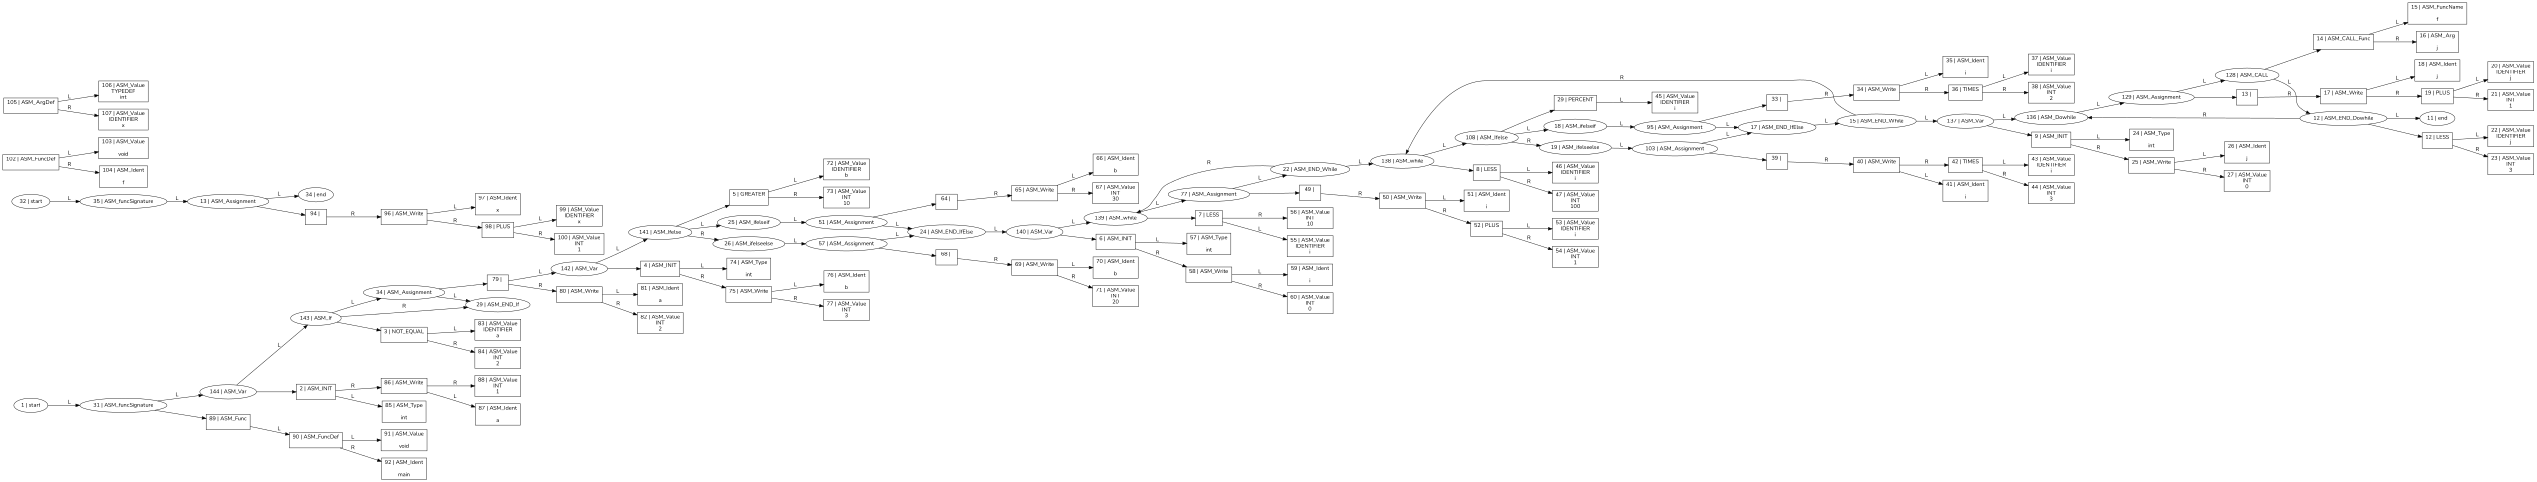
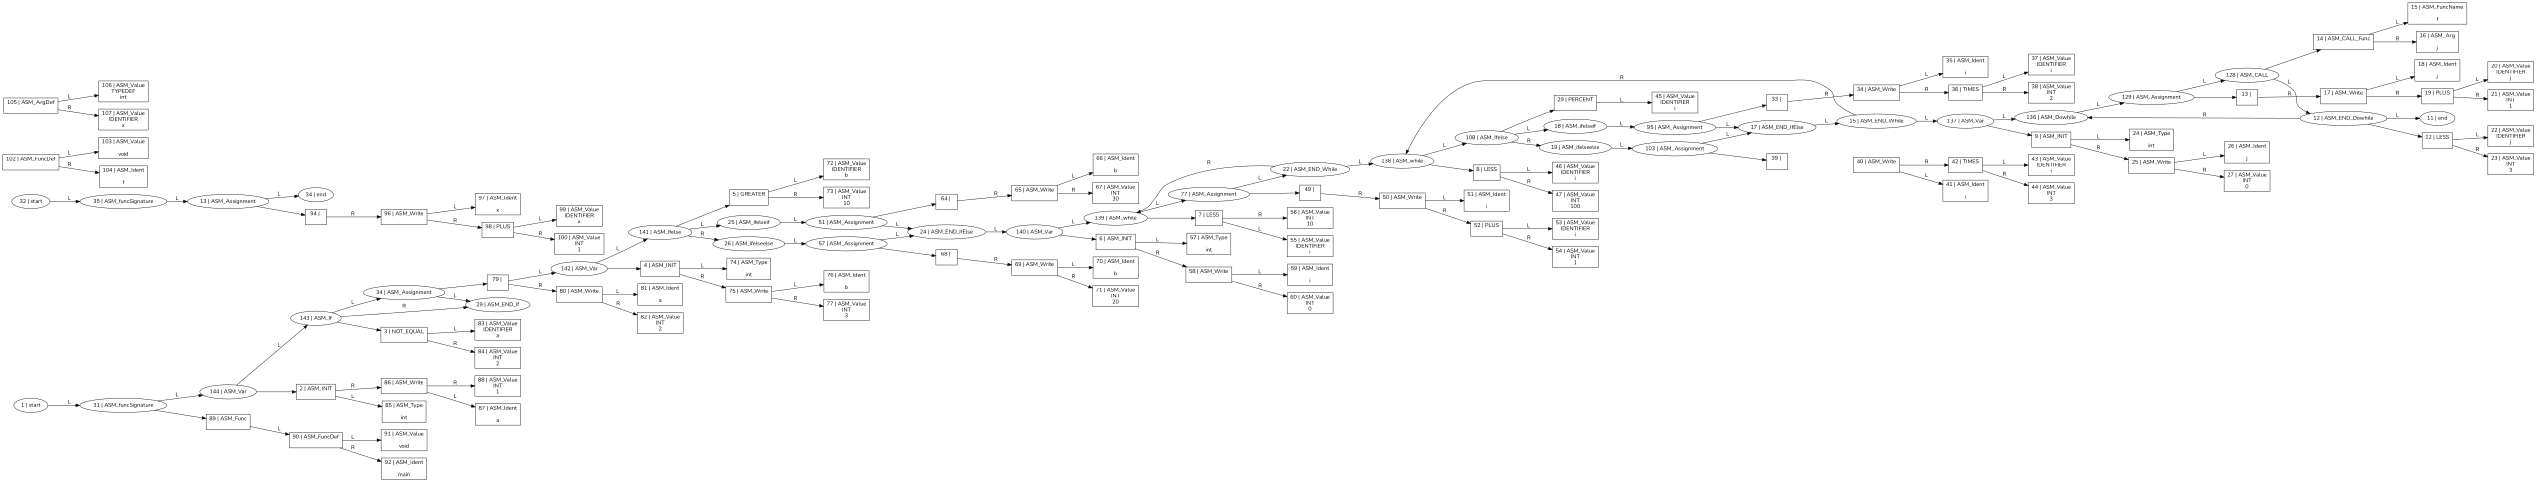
(1819, 163) -> none
